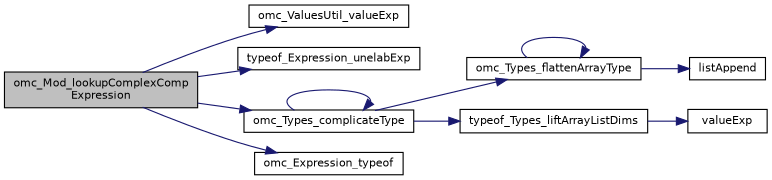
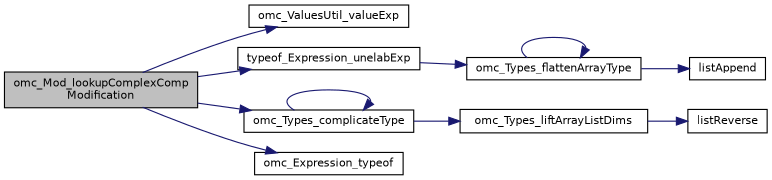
(101, 90) -> (101, 90)
(436, 96) -> (438, 63)
(554, 121) -> (554, 121)
(728, 121) -> (728, 121)
